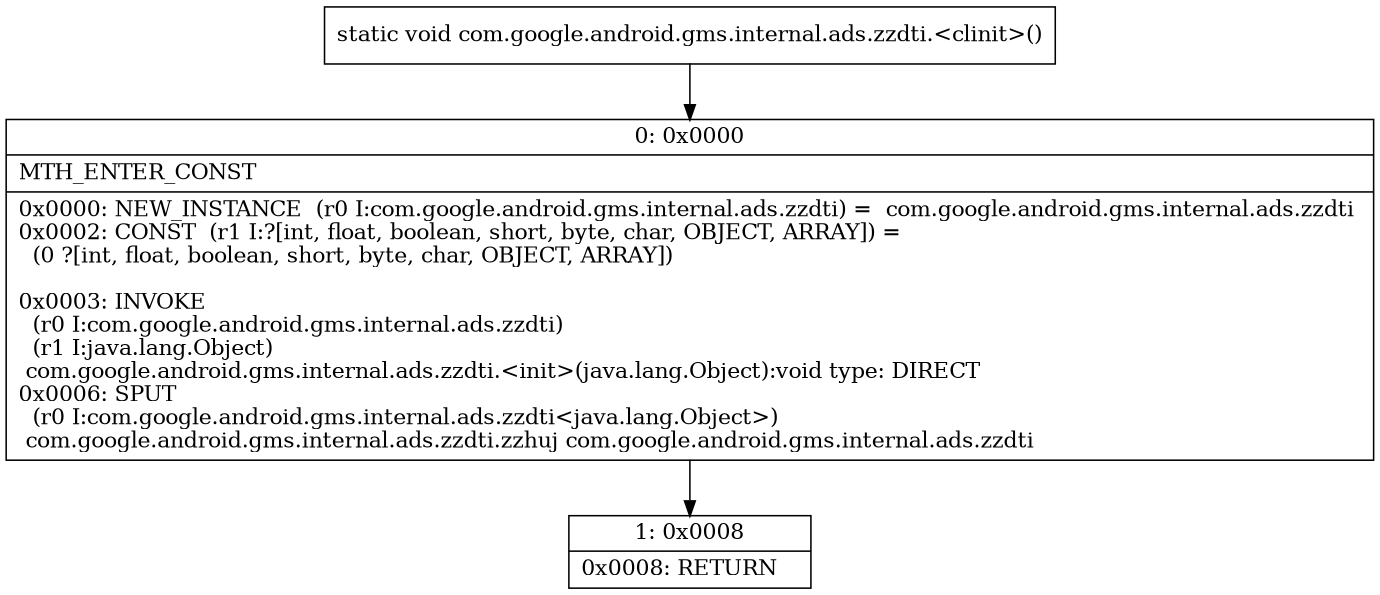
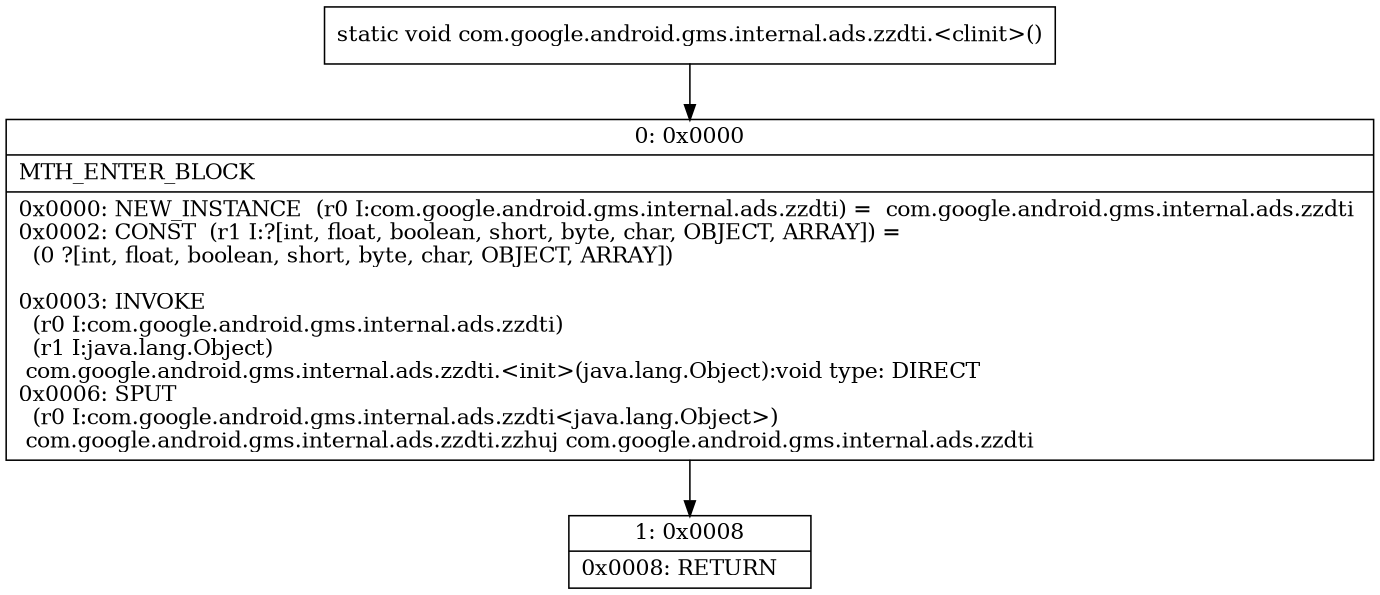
(137, 173) -> (137, 173)
